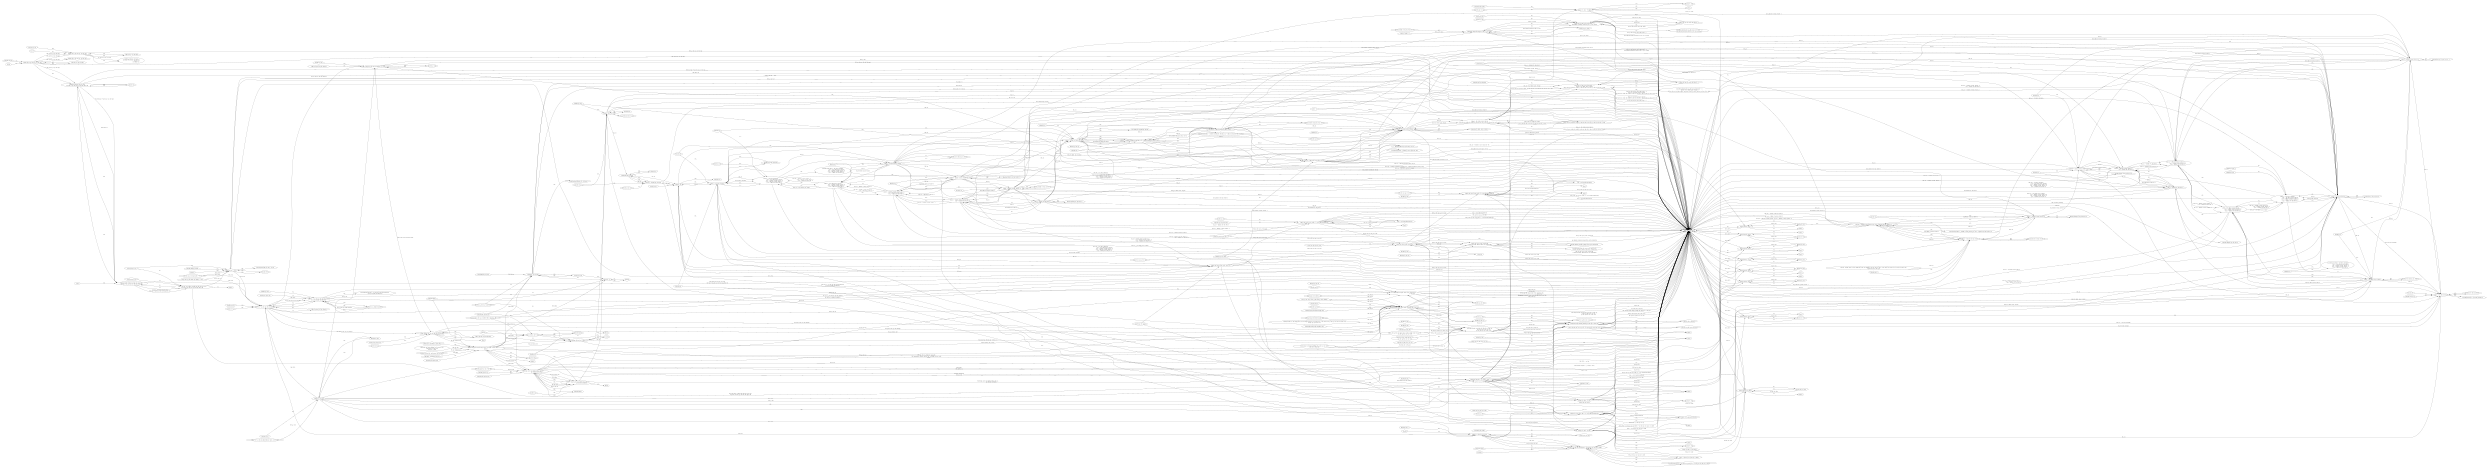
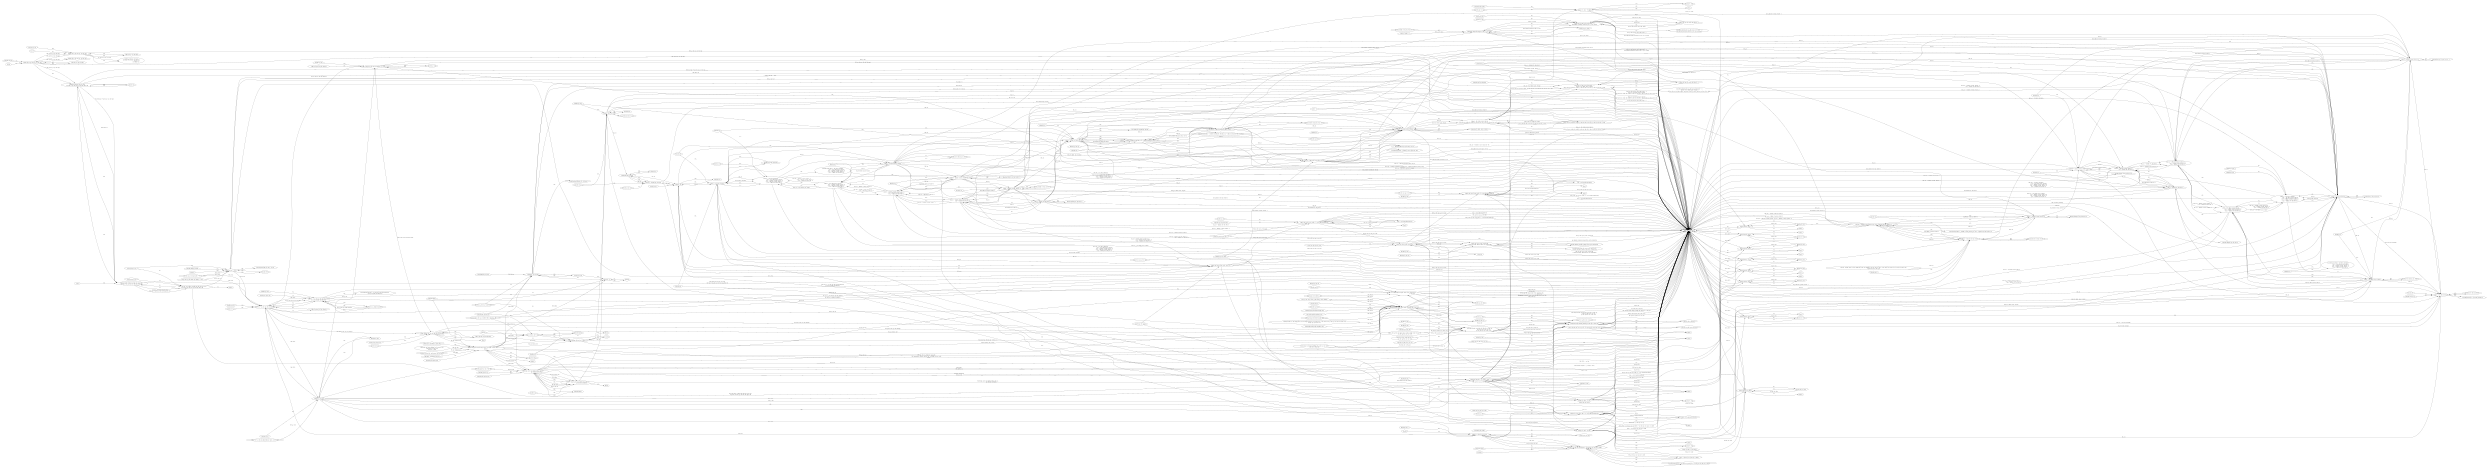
none -> (1314, 314)
none -> (292, 353)
